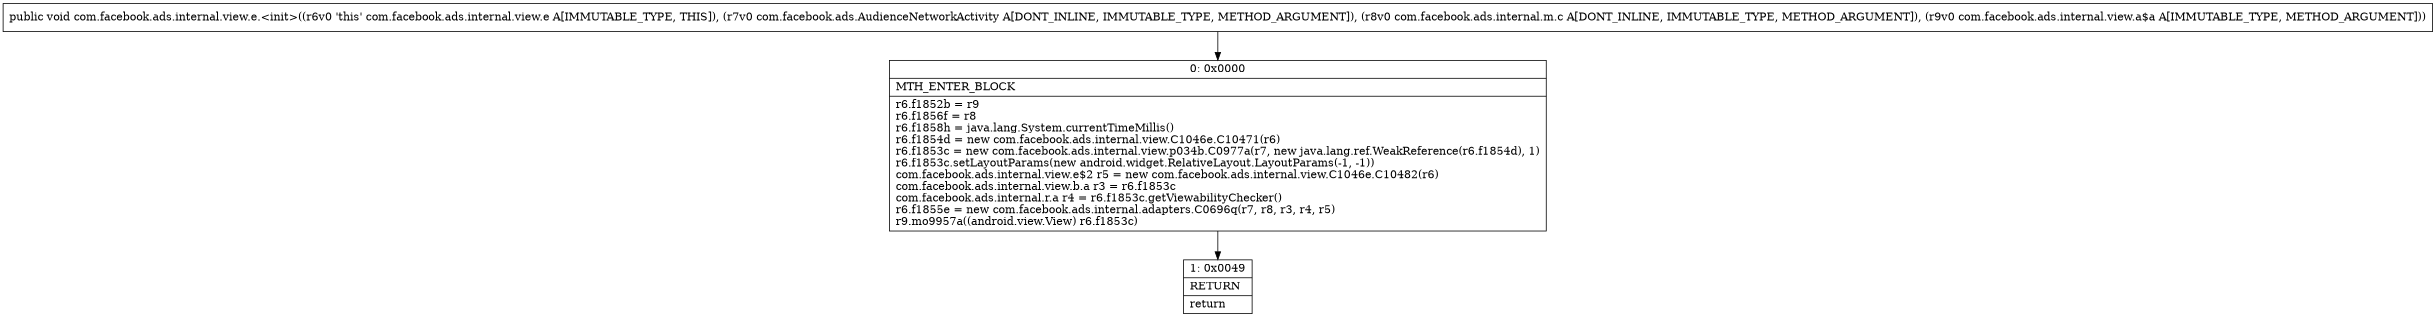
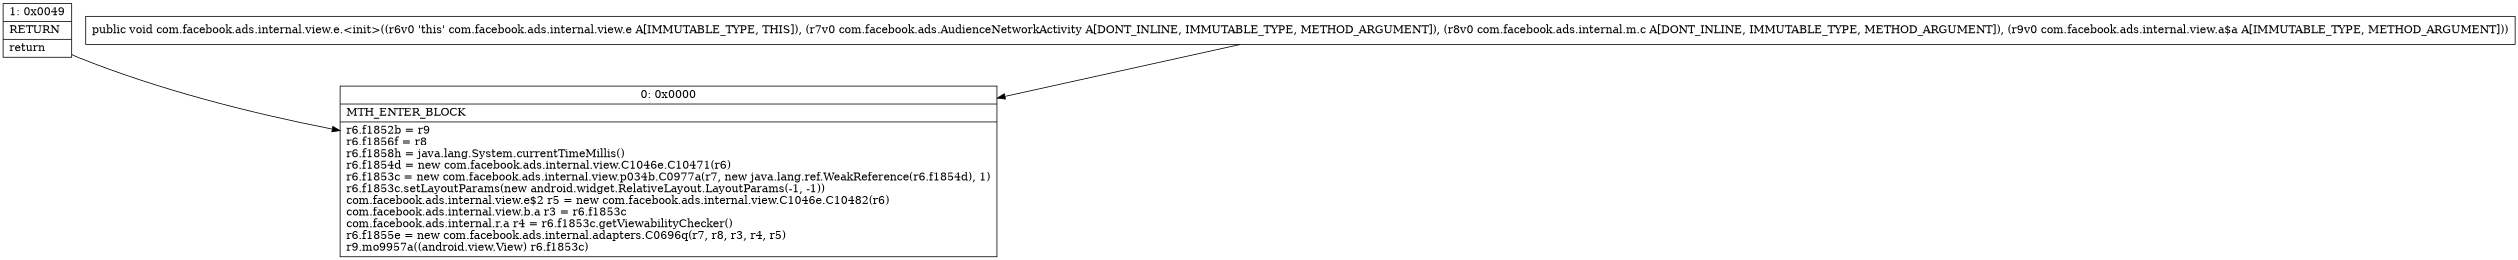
(1218, 241) -> (200, 98)
